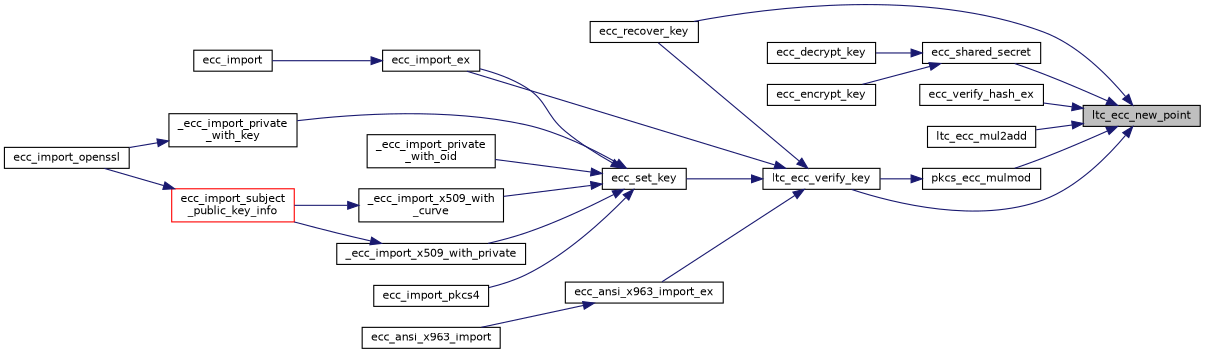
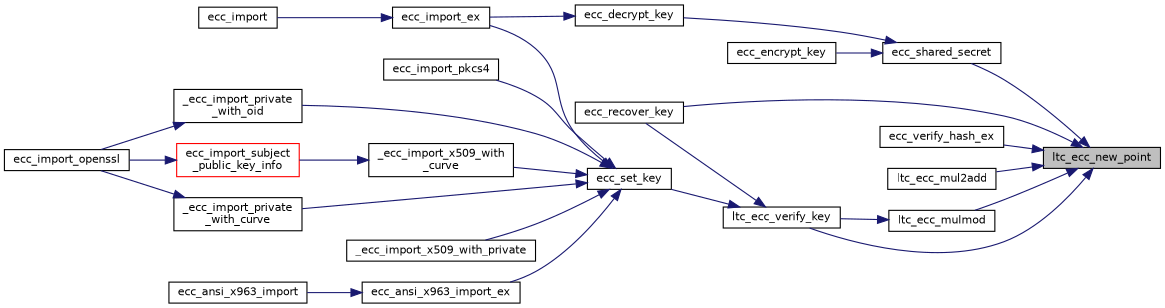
(621, 118) -> (527, 17)
(233, 130) -> (238, 214)
none -> (137, 138)
(982, 179) -> (942, 221)
(332, 232) -> none
(728, 239) -> (568, 248)
